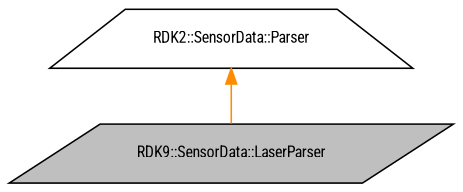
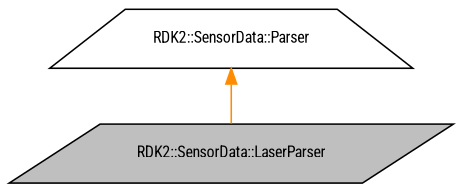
(231, 154) -> (231, 154)
